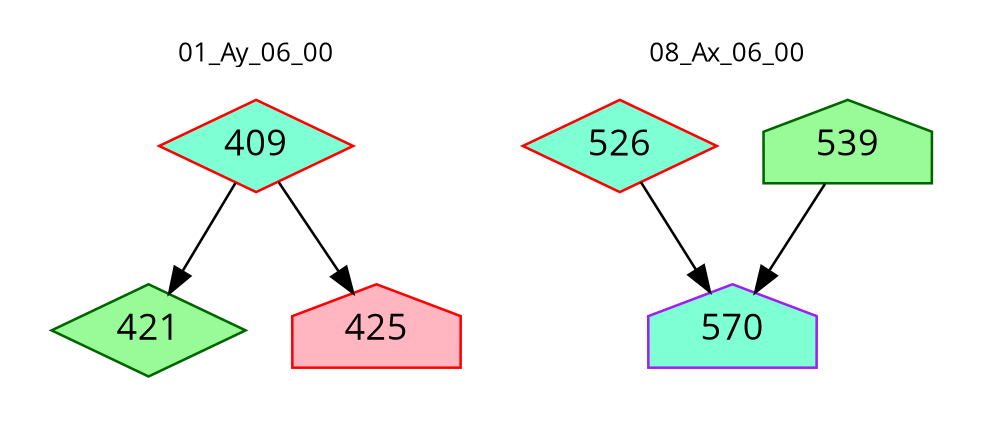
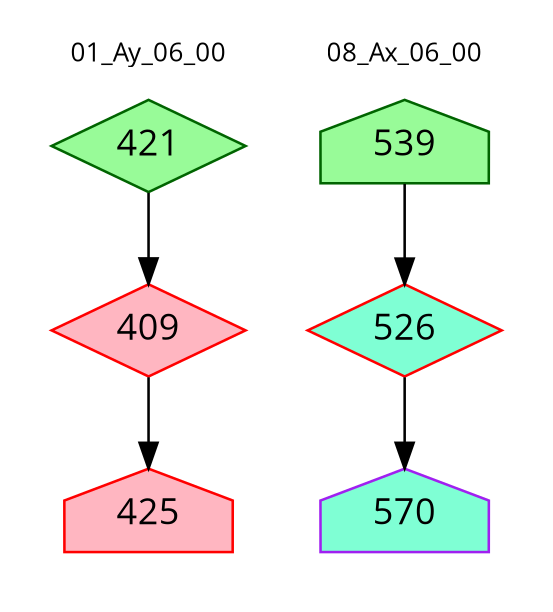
(256, 146) -> (149, 330)
(209, 227) -> (149, 226)
(797, 227) -> (405, 221)
